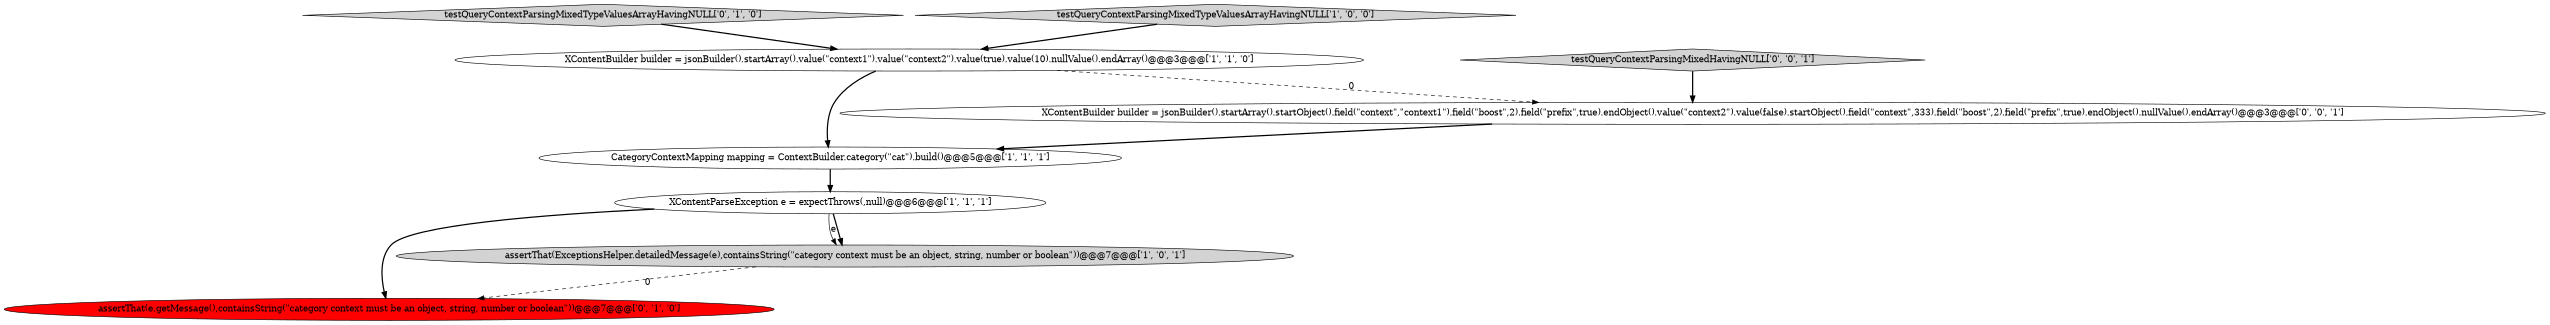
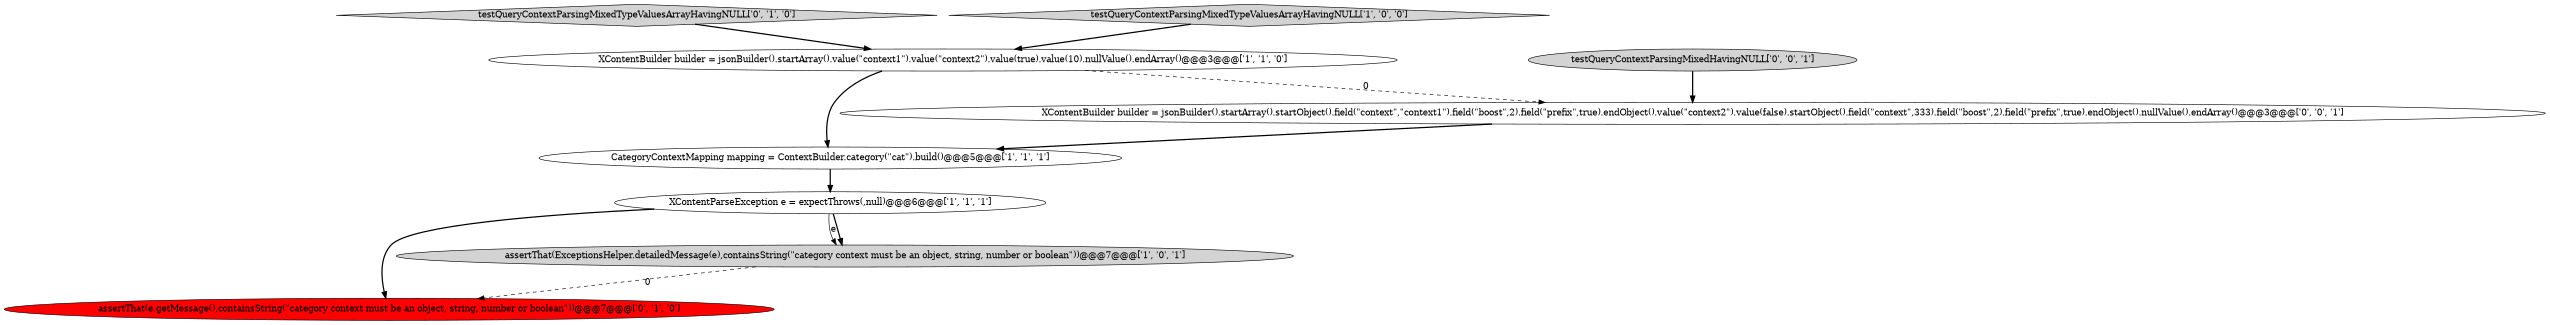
(1693, 60) -> (1693, 60)
